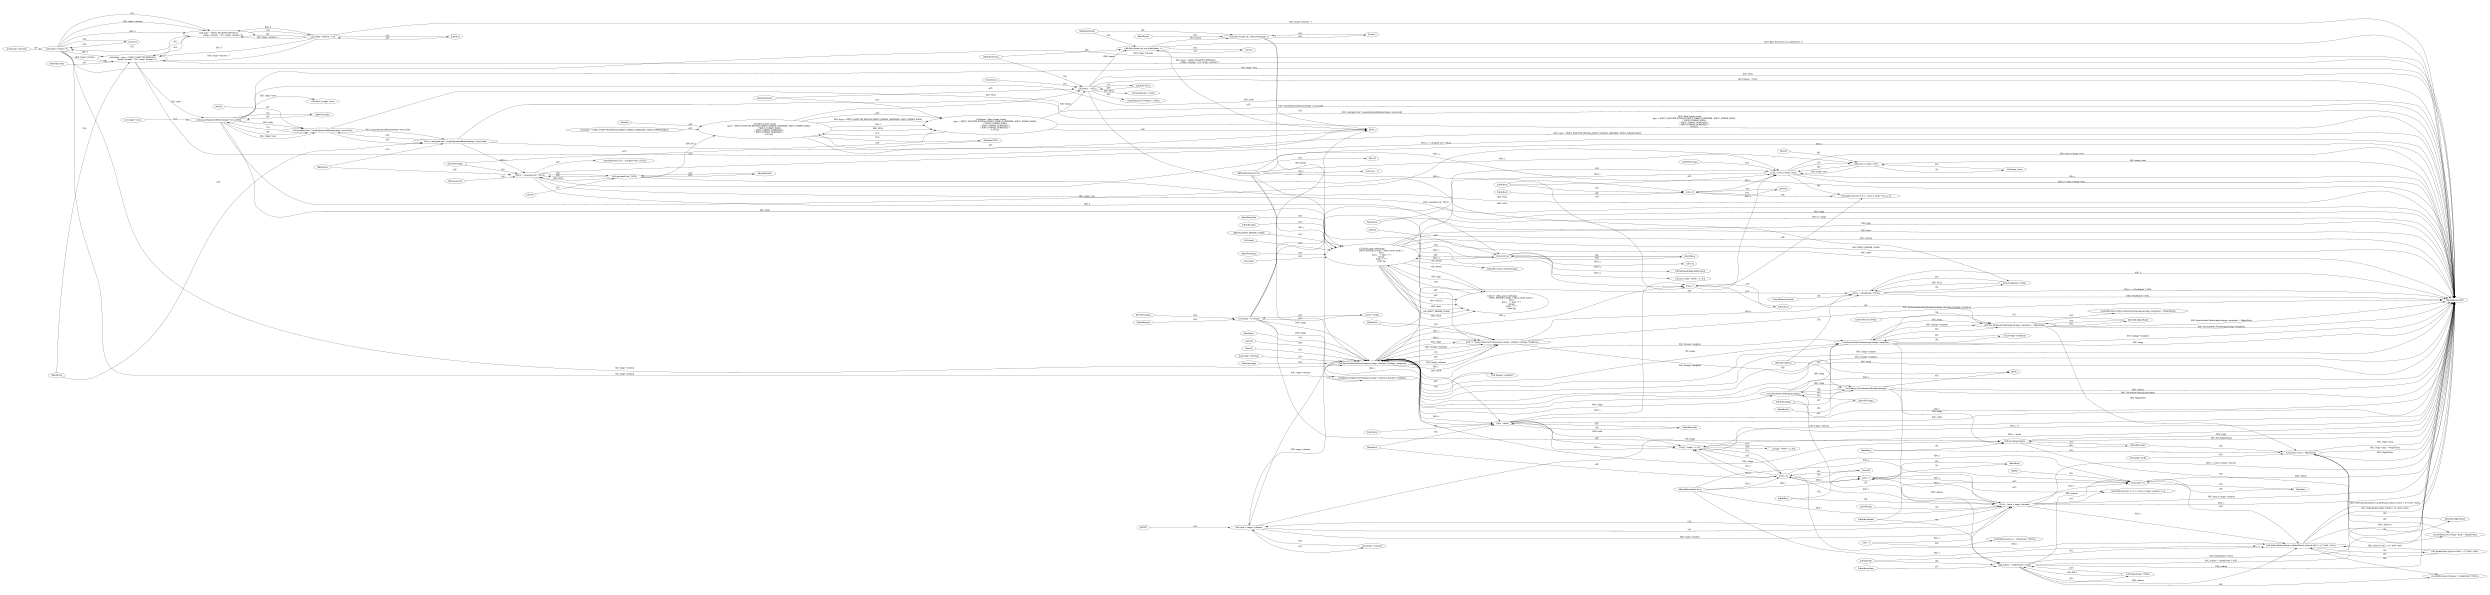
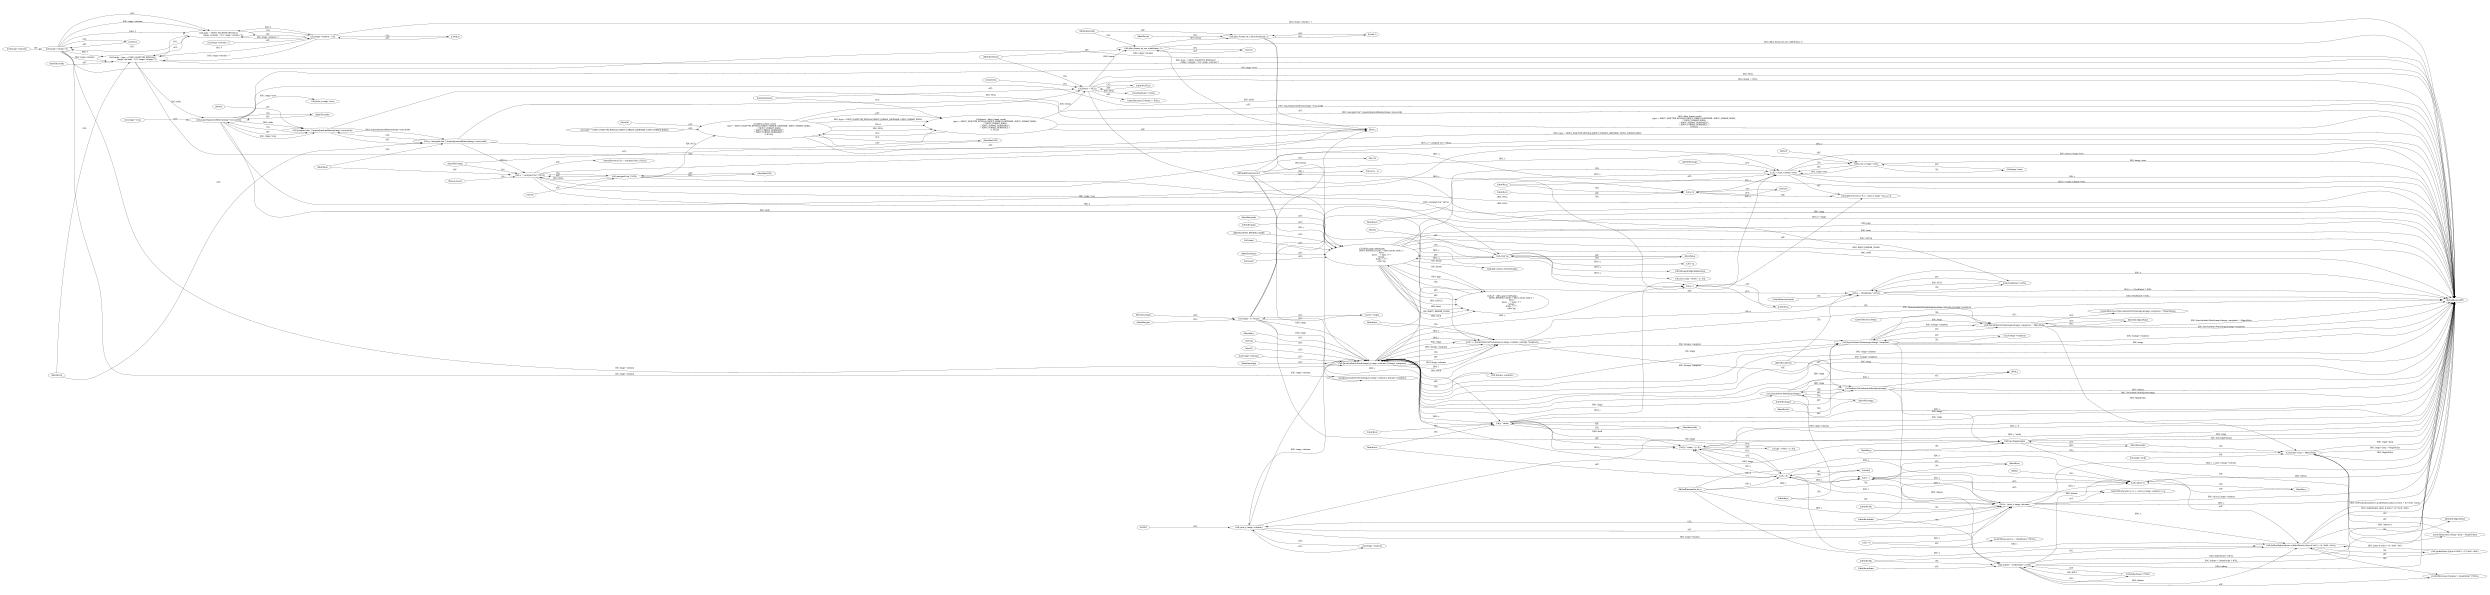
none -> (219, 43)
